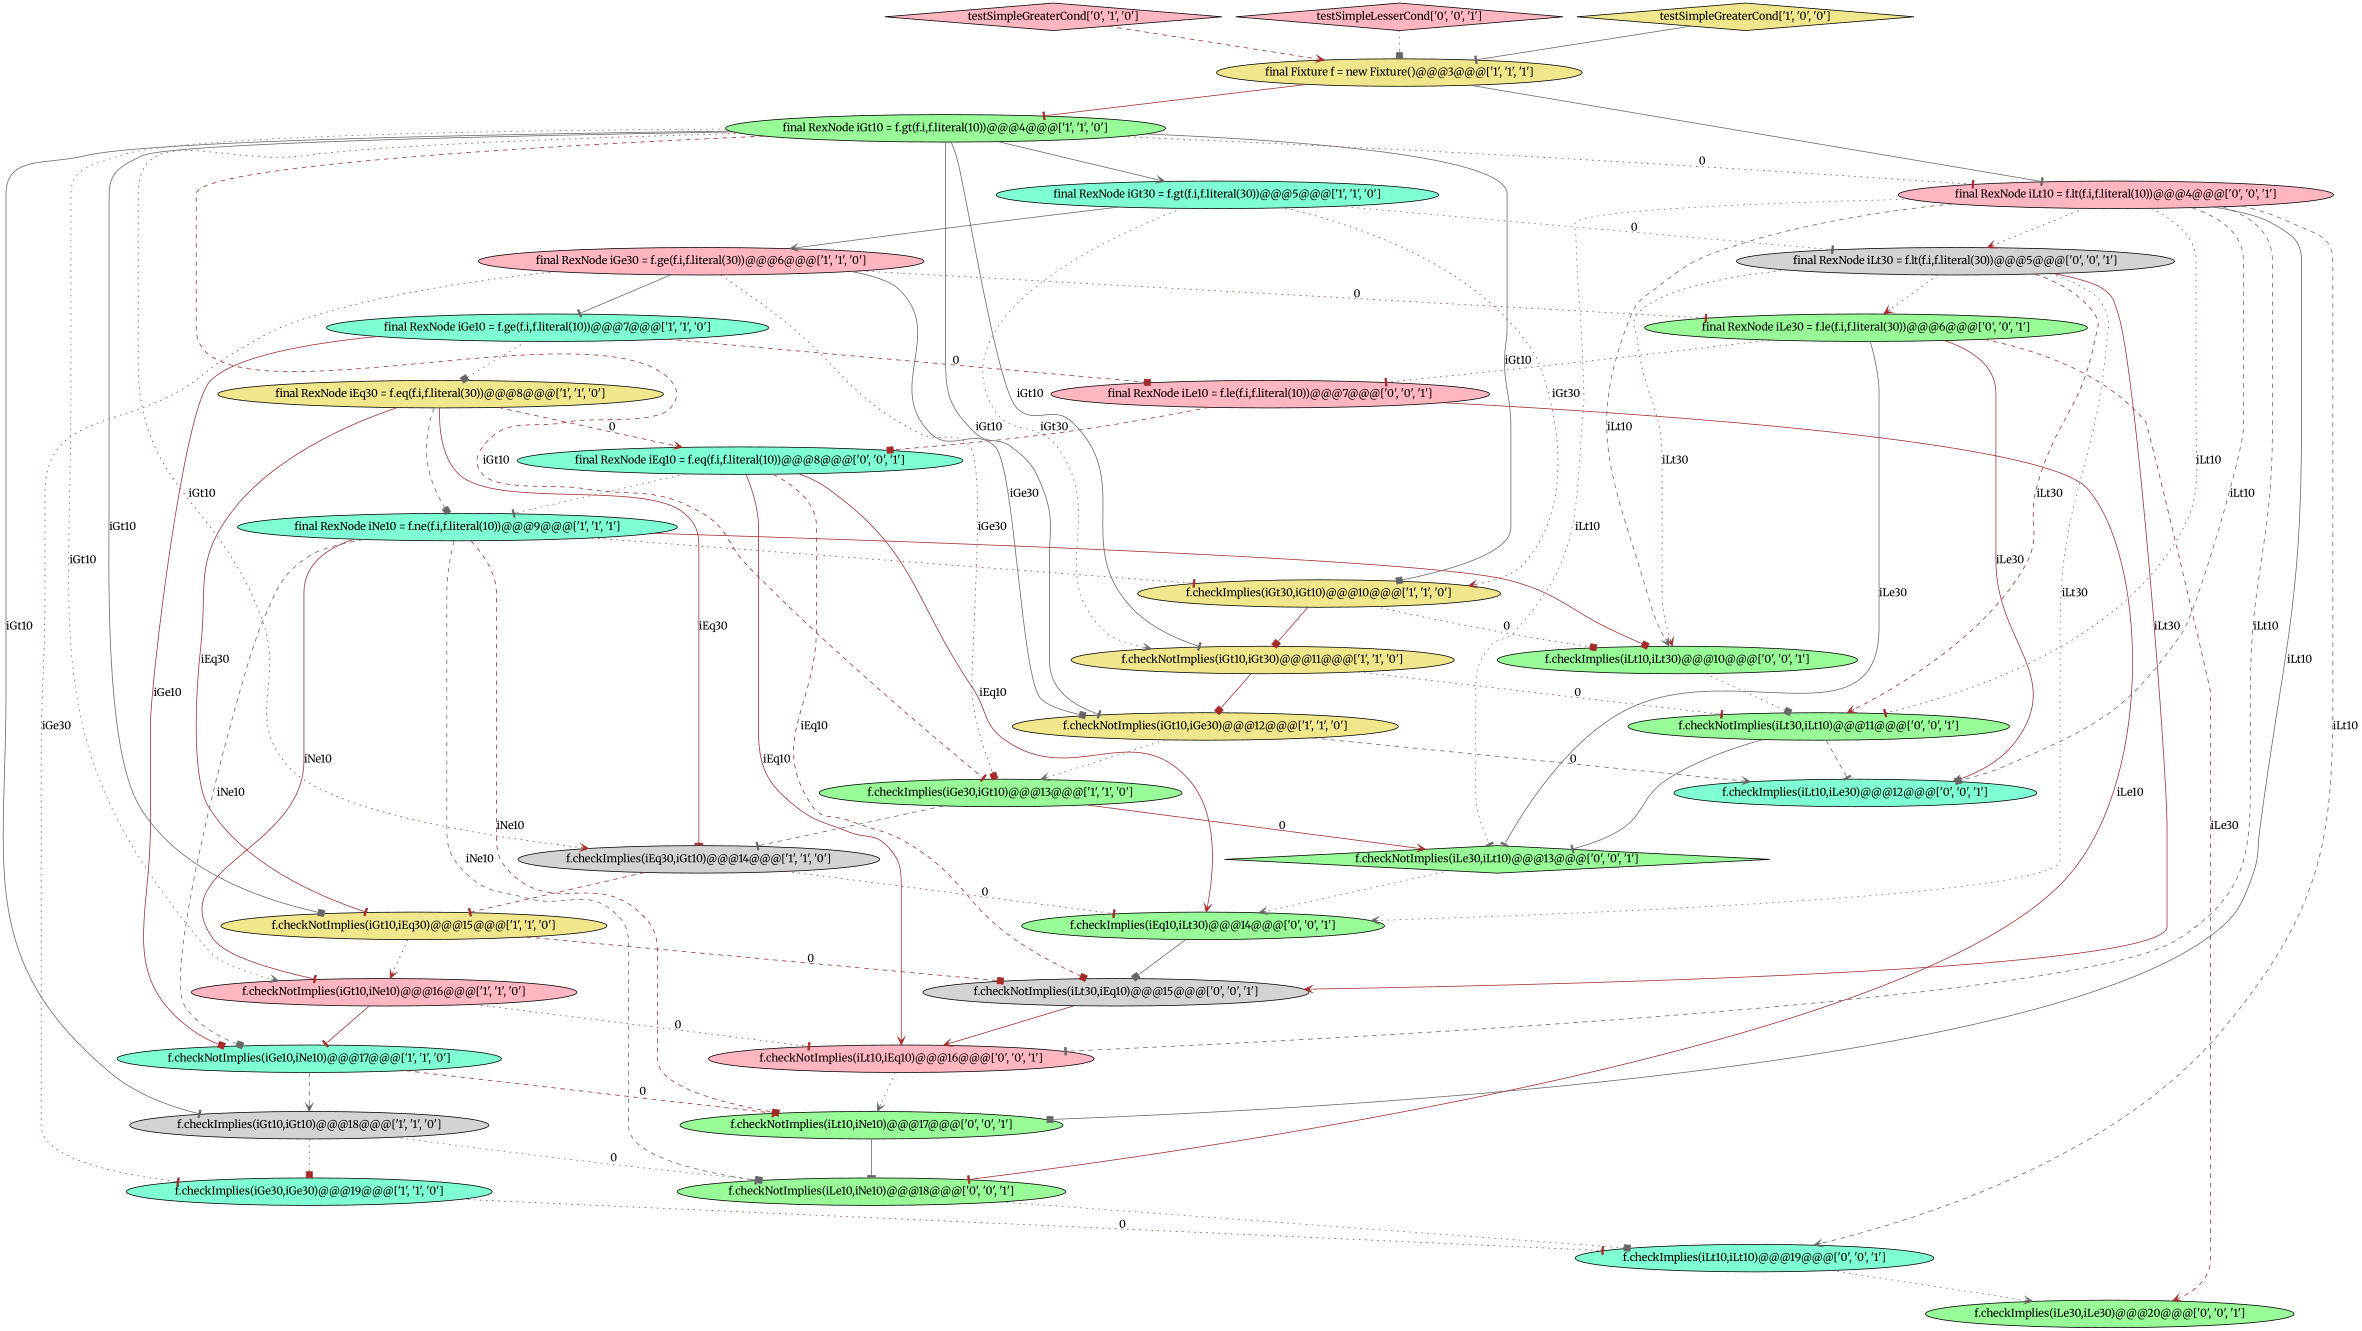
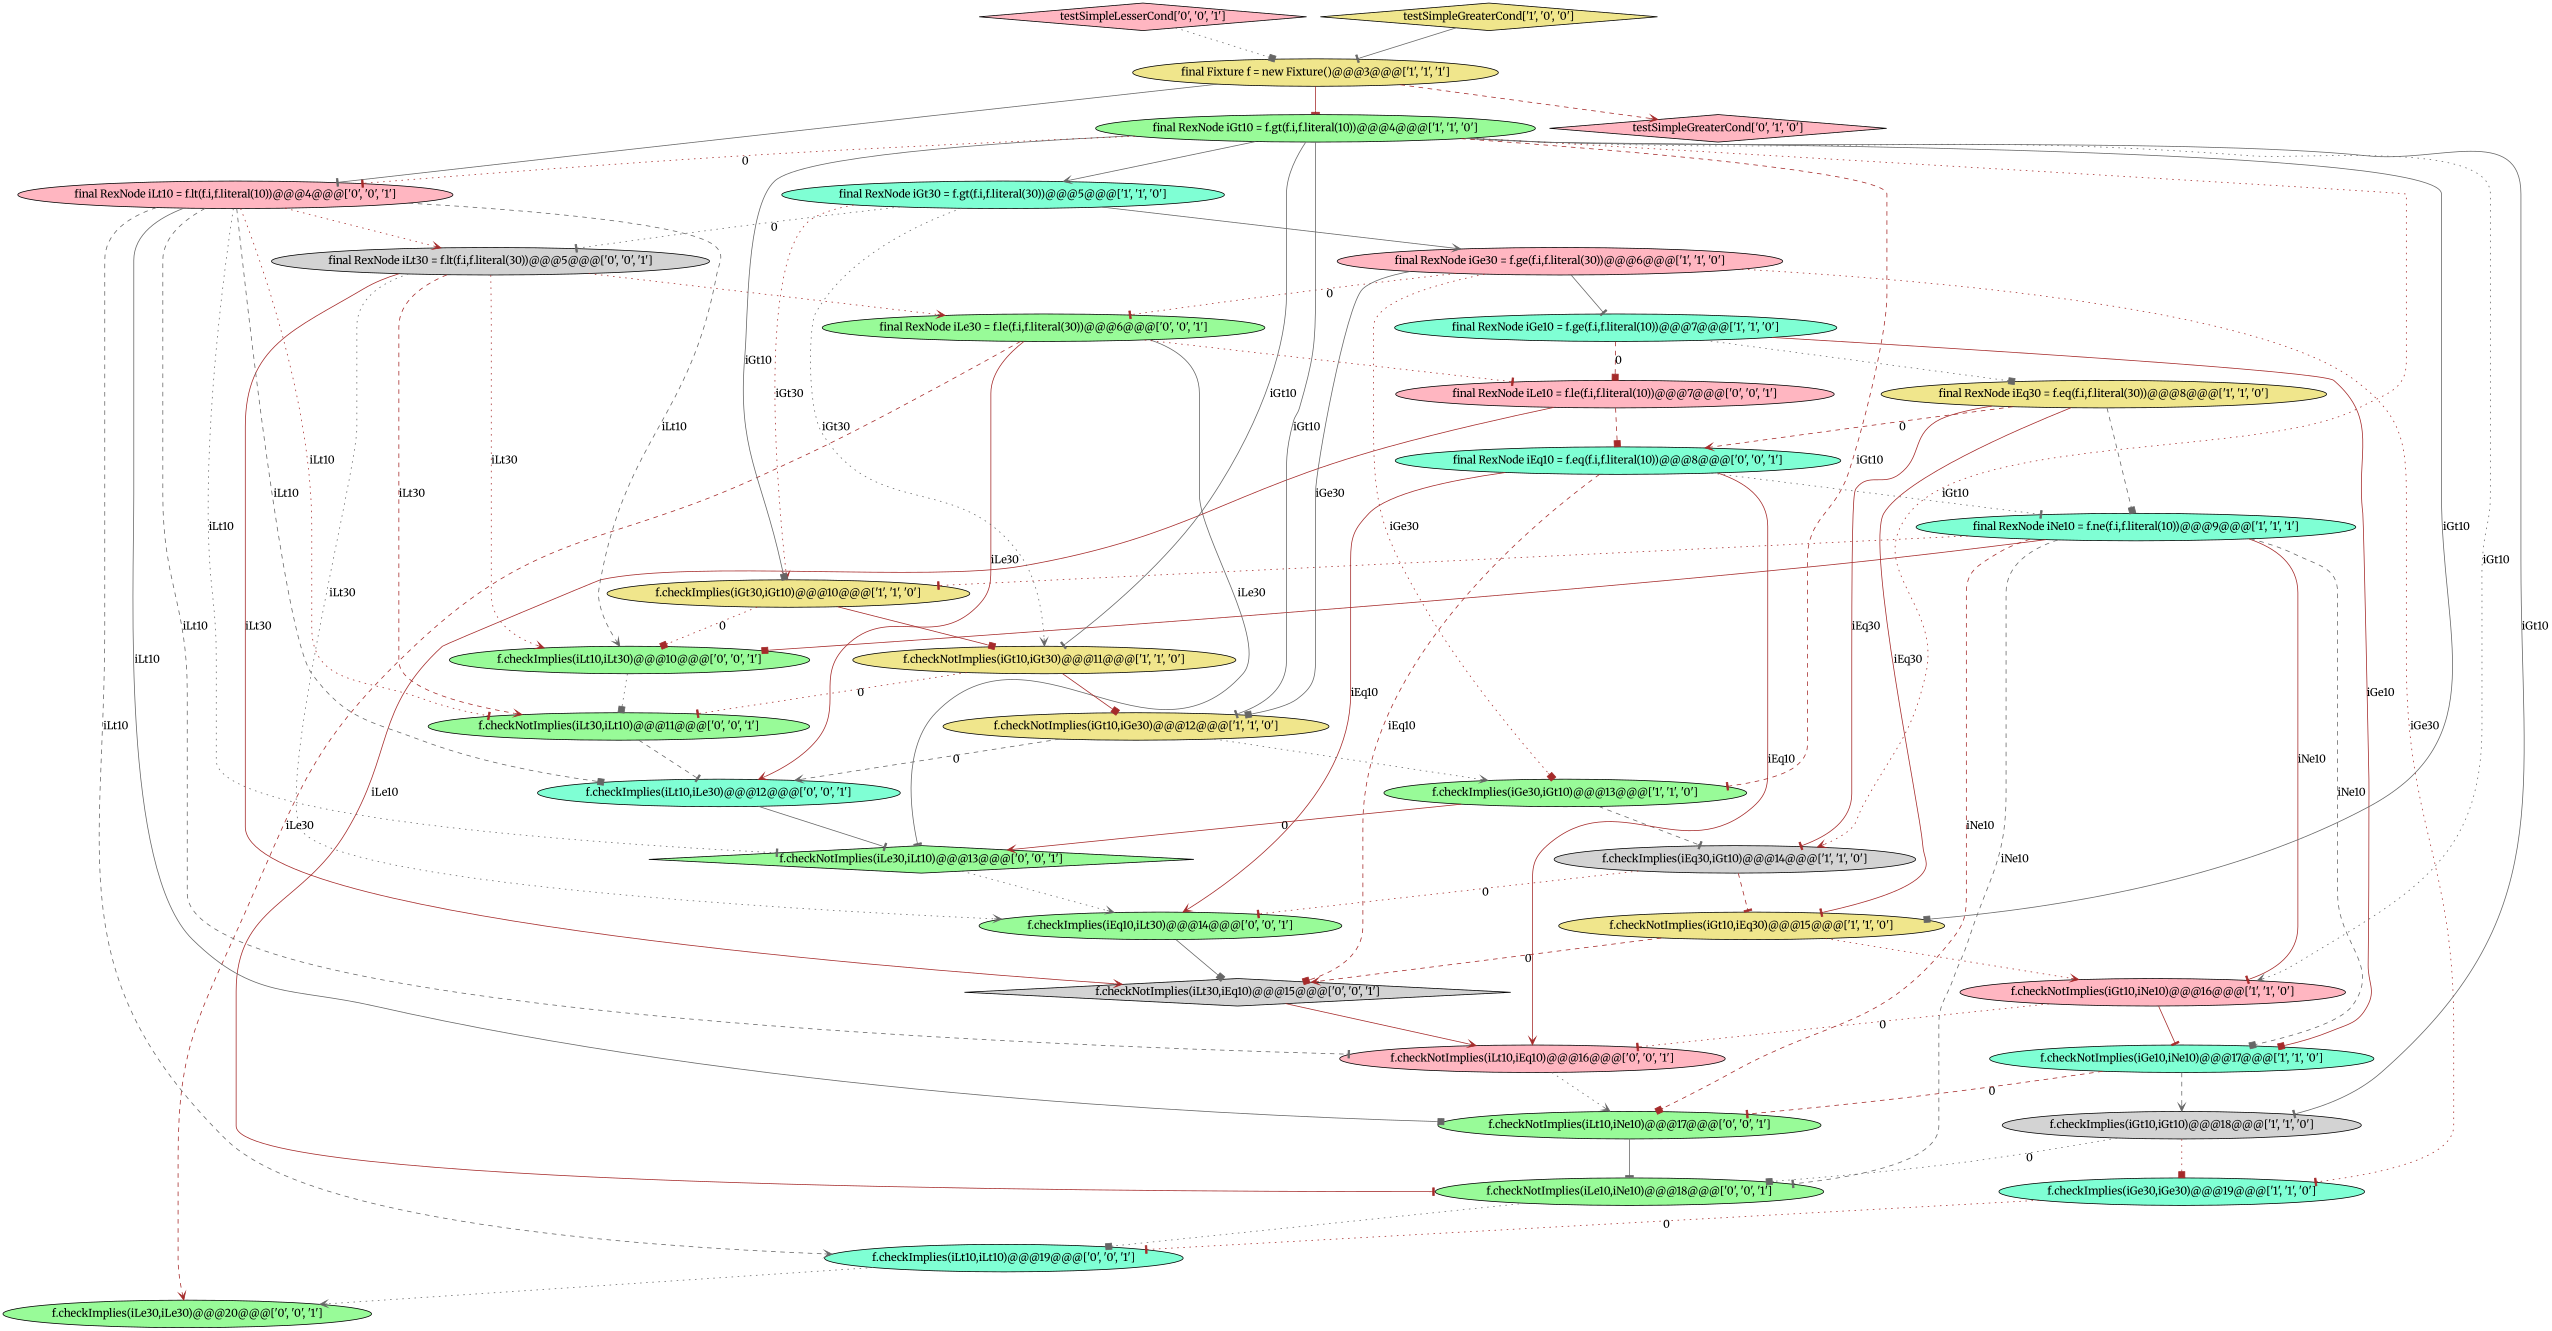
(1212, 43) -> (1525, 102)
(1661, 784) -> (820, 826)
(761, 959) -> (1490, 960)
(1116, 992) -> (1238, 992)
